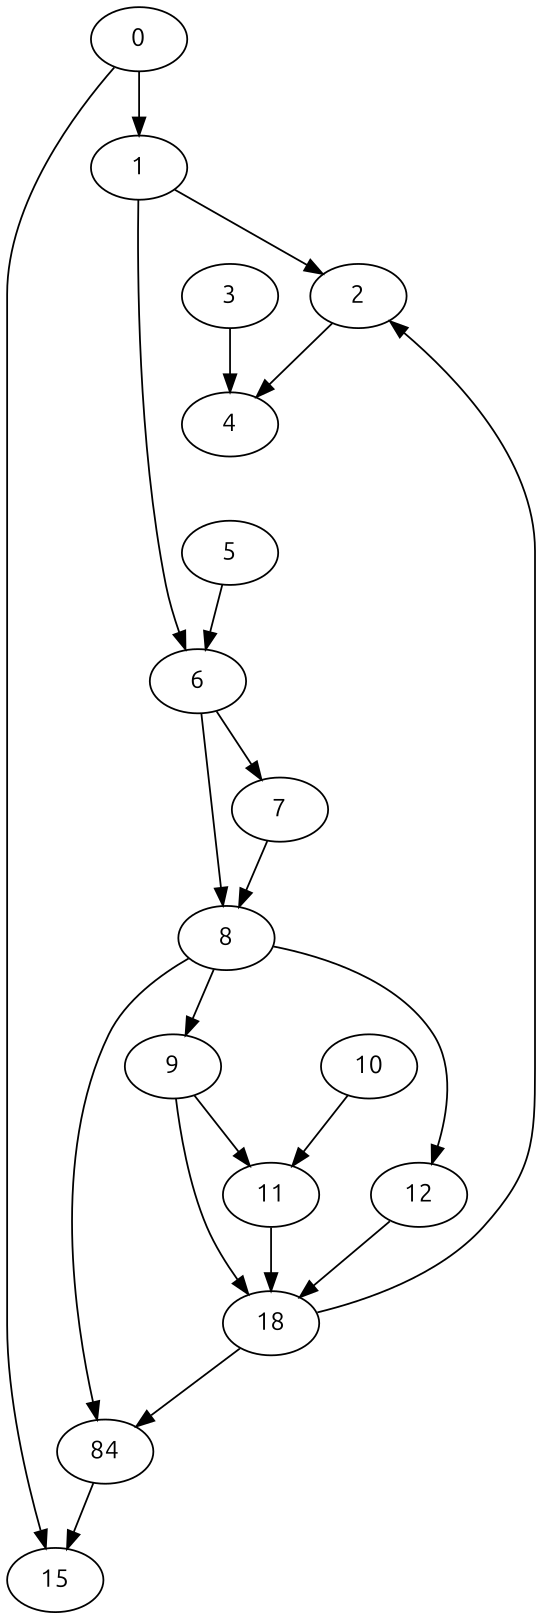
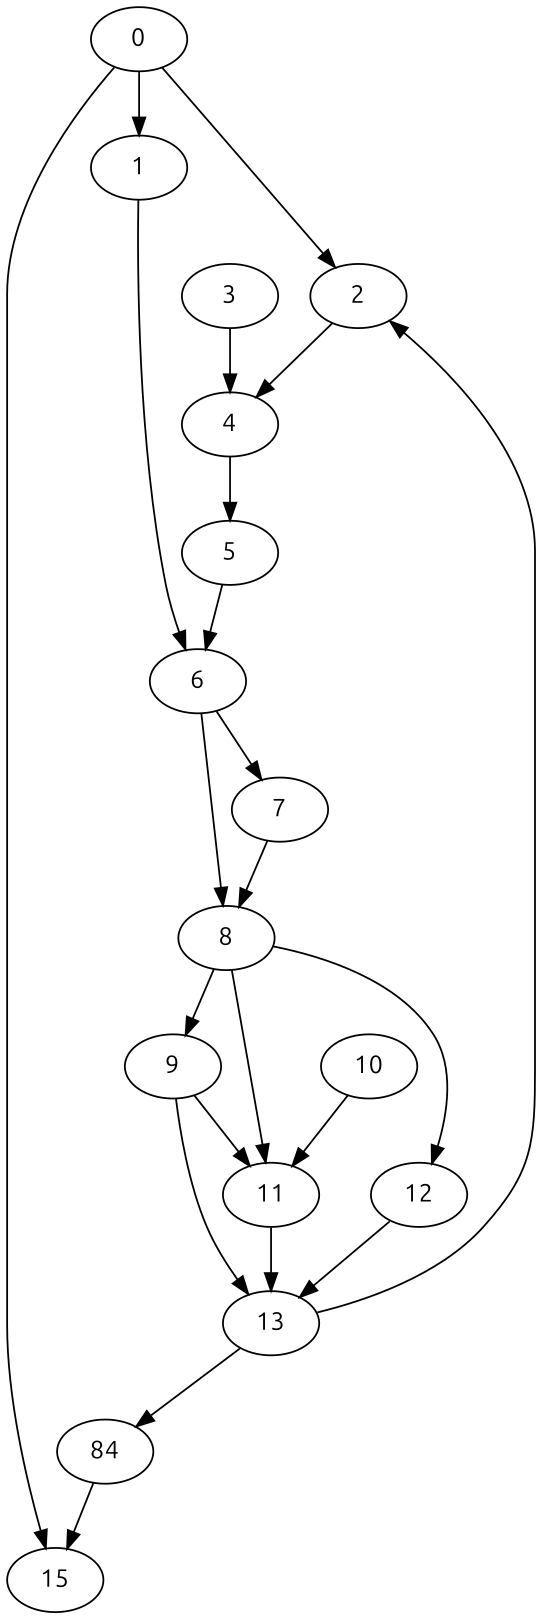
(241, 227) -> (243, 161)
none -> (230, 480)
(76, 1161) -> (247, 1057)
(271, 1323) -> (271, 1323)
